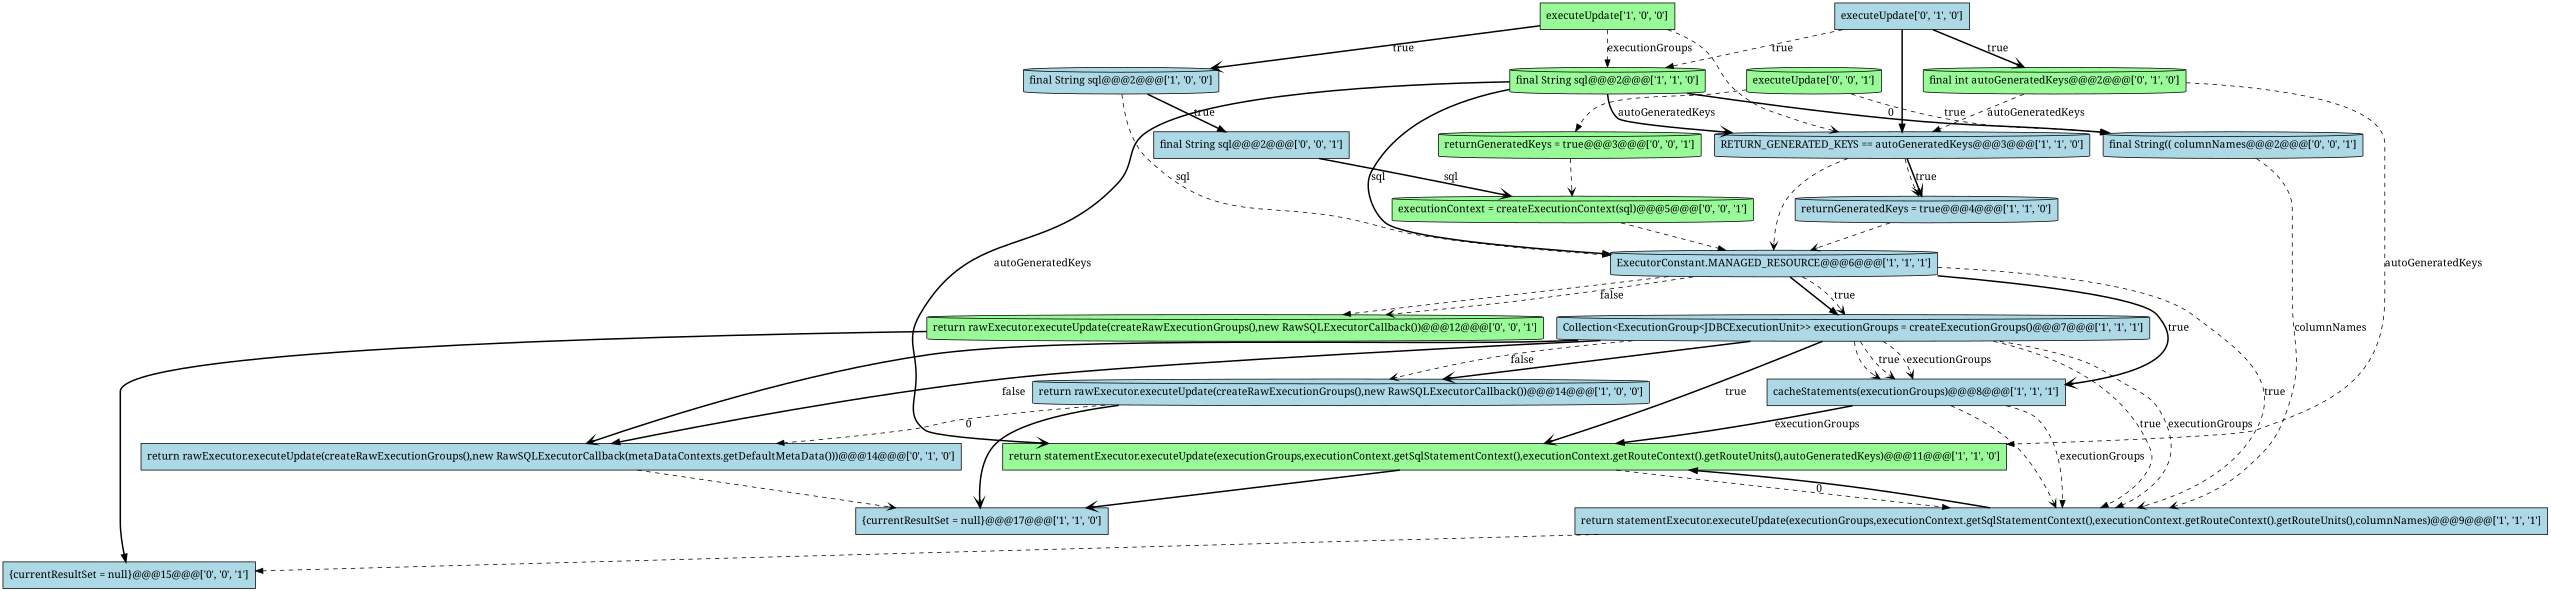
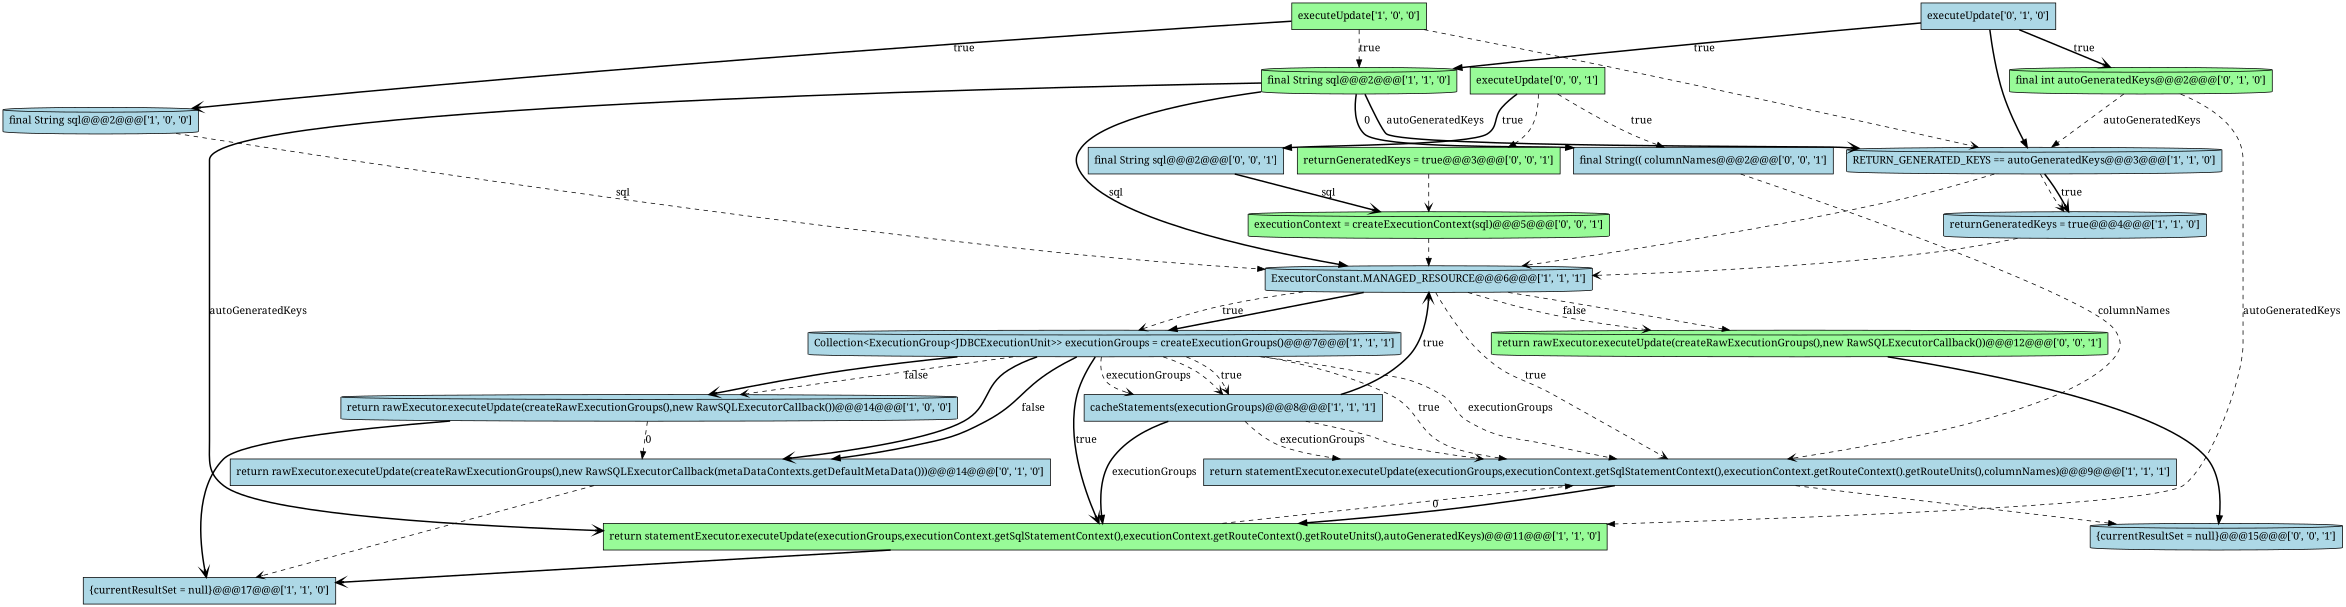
(1650, 48) -> (1370, 48)
(1758, 48) -> (1691, 44)
(1814, 81) -> (1538, 81)
(1183, 111) -> (1378, 145)
(1570, 145) -> (1429, 161)
(2233, 145) -> (1703, 161)
(2117, 300) -> (1402, 362)
(129, 575) -> (2216, 537)
